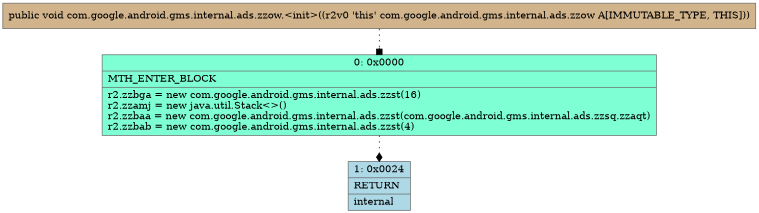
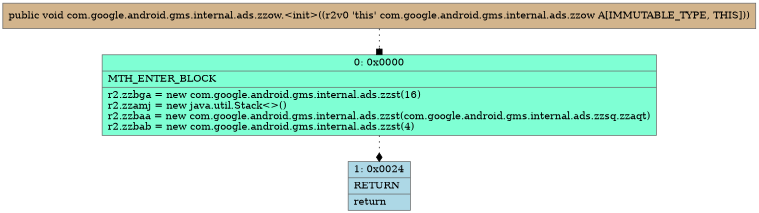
(374, 202) -> (370, 202)
